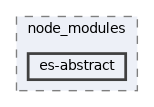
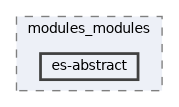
(77, 30) -> (89, 30)
